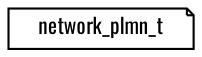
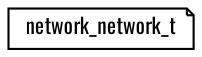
(101, 29) -> (101, 29)
